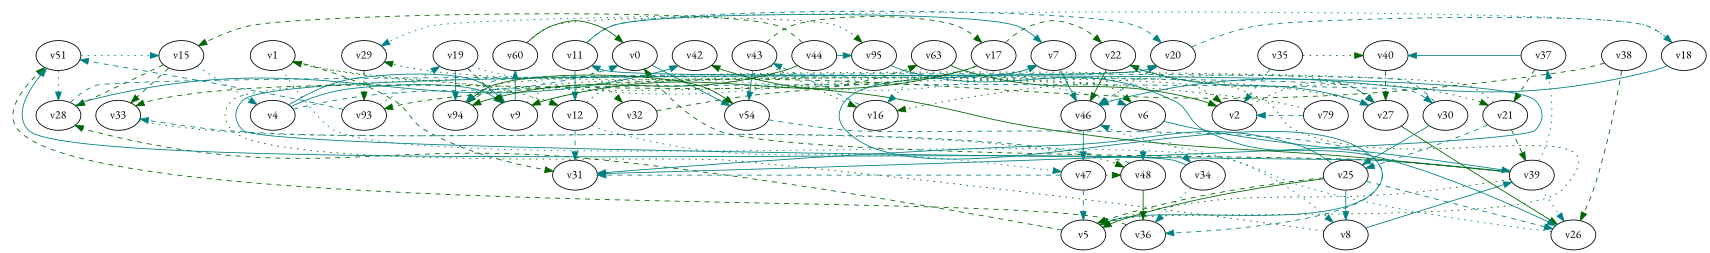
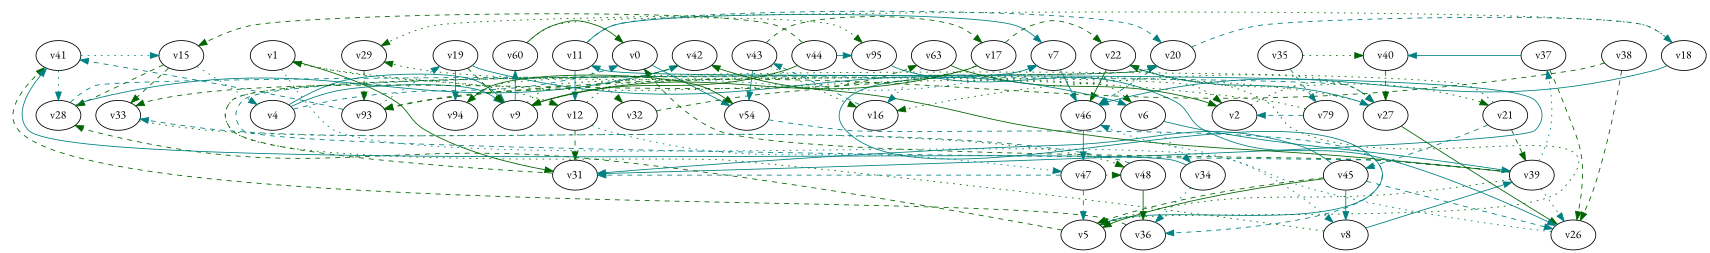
(1096, 12) -> (1096, 12)
(58, 56) -> (58, 56)
none -> (510, 78)
(1260, 82) -> (1300, 82)
(1527, 82) -> (1577, 139)
(639, 86) -> (669, 85)
(795, 86) -> (795, 86)
none -> (536, 90)
(1445, 115) -> none
(415, 122) -> (415, 122)
(350, 141) -> (350, 141)
(575, 141) -> (575, 141)
(1143, 141) -> none
(1346, 175) -> (1346, 175)
